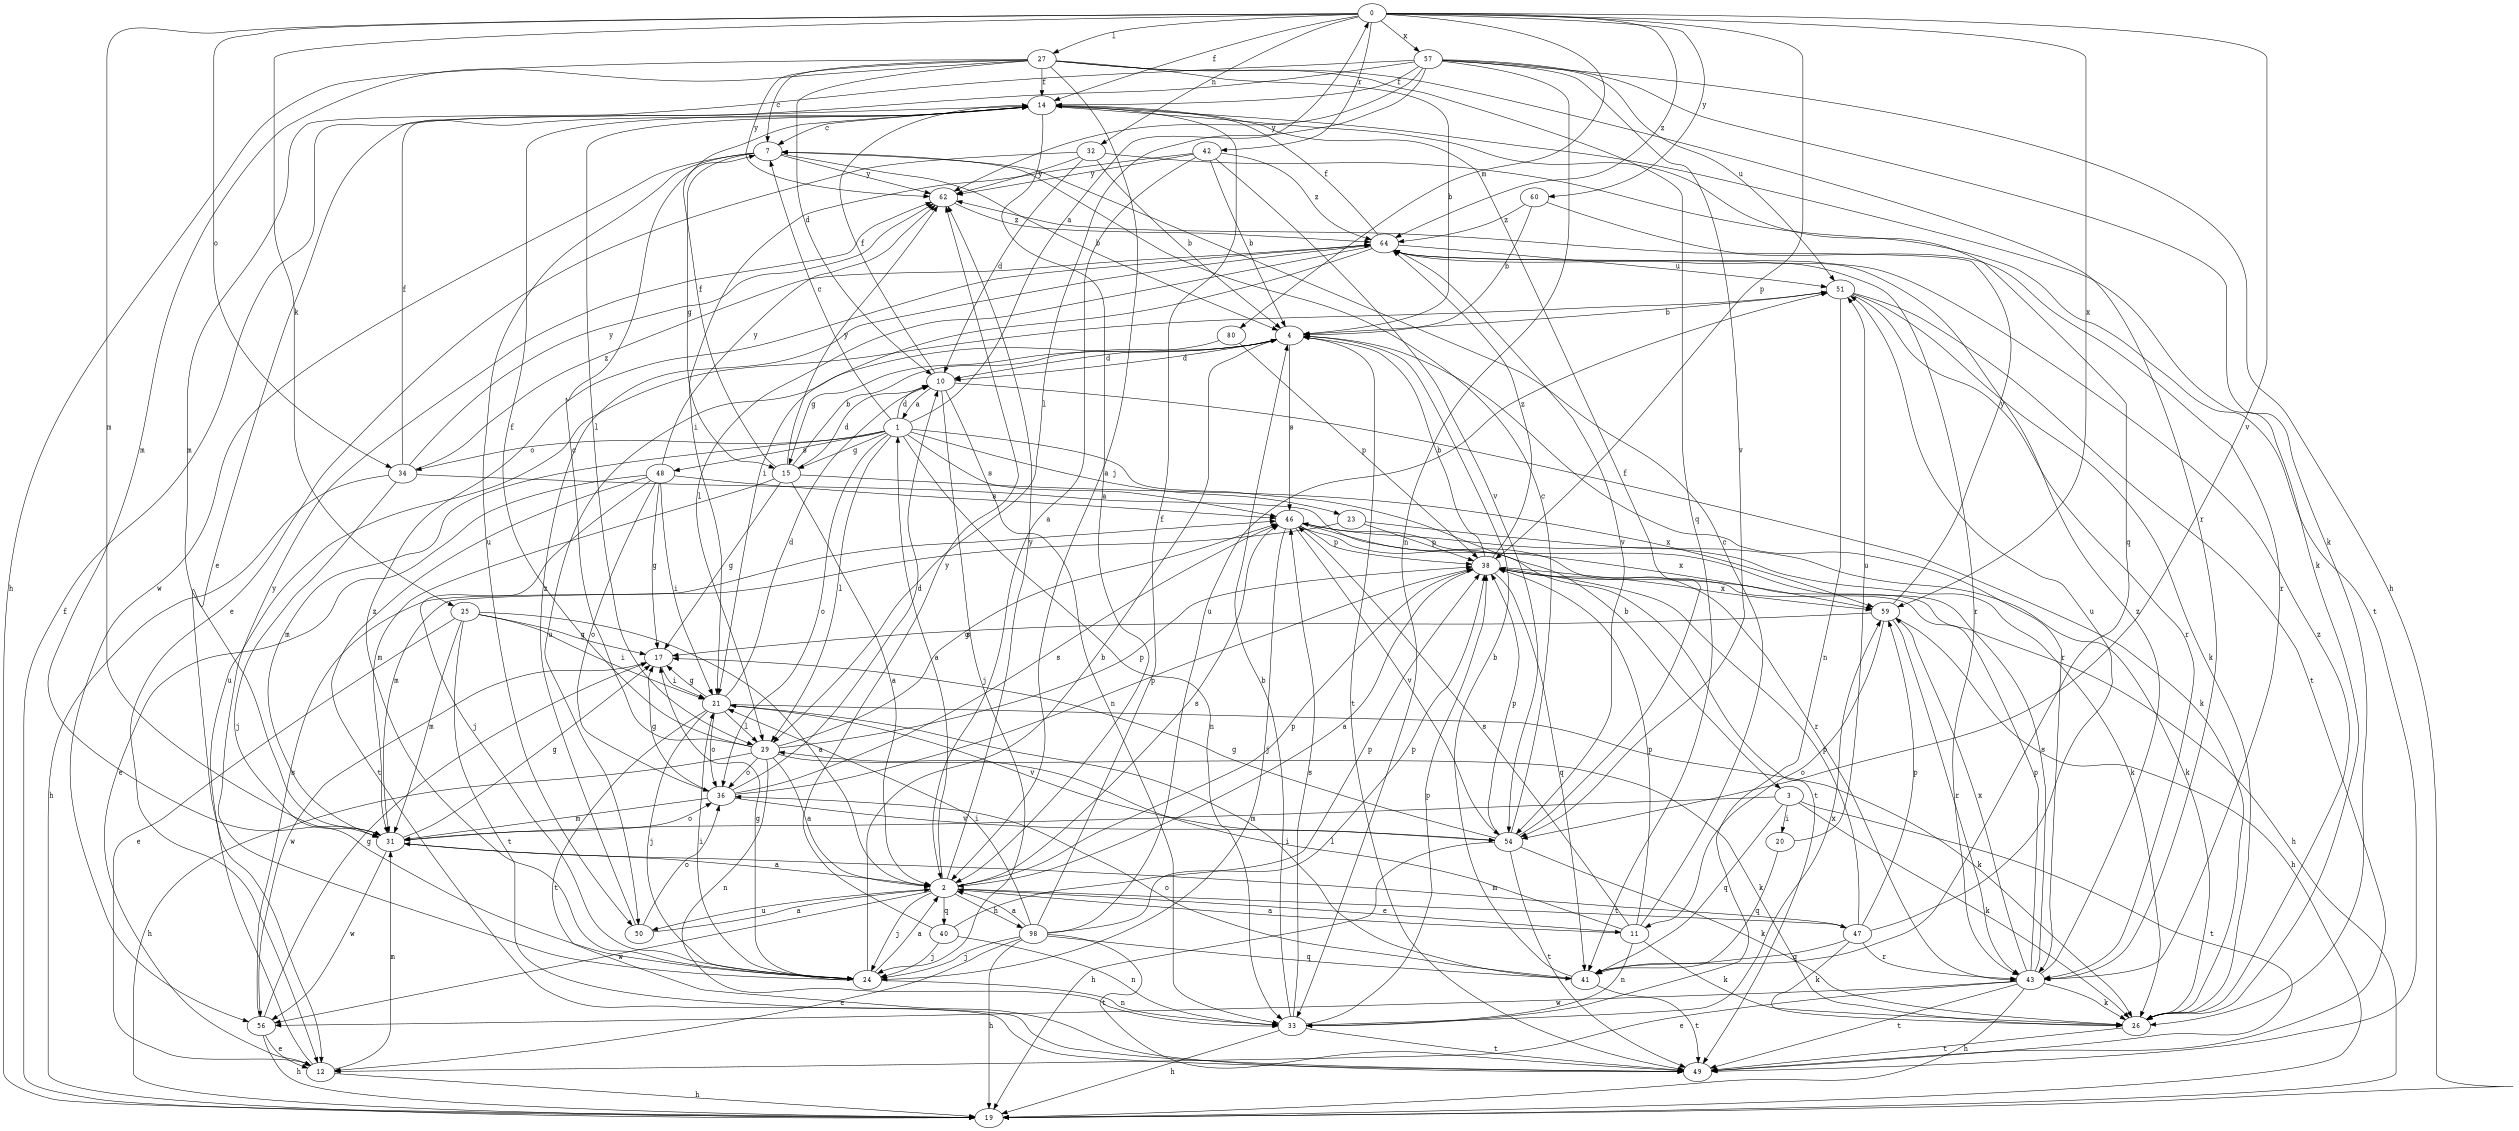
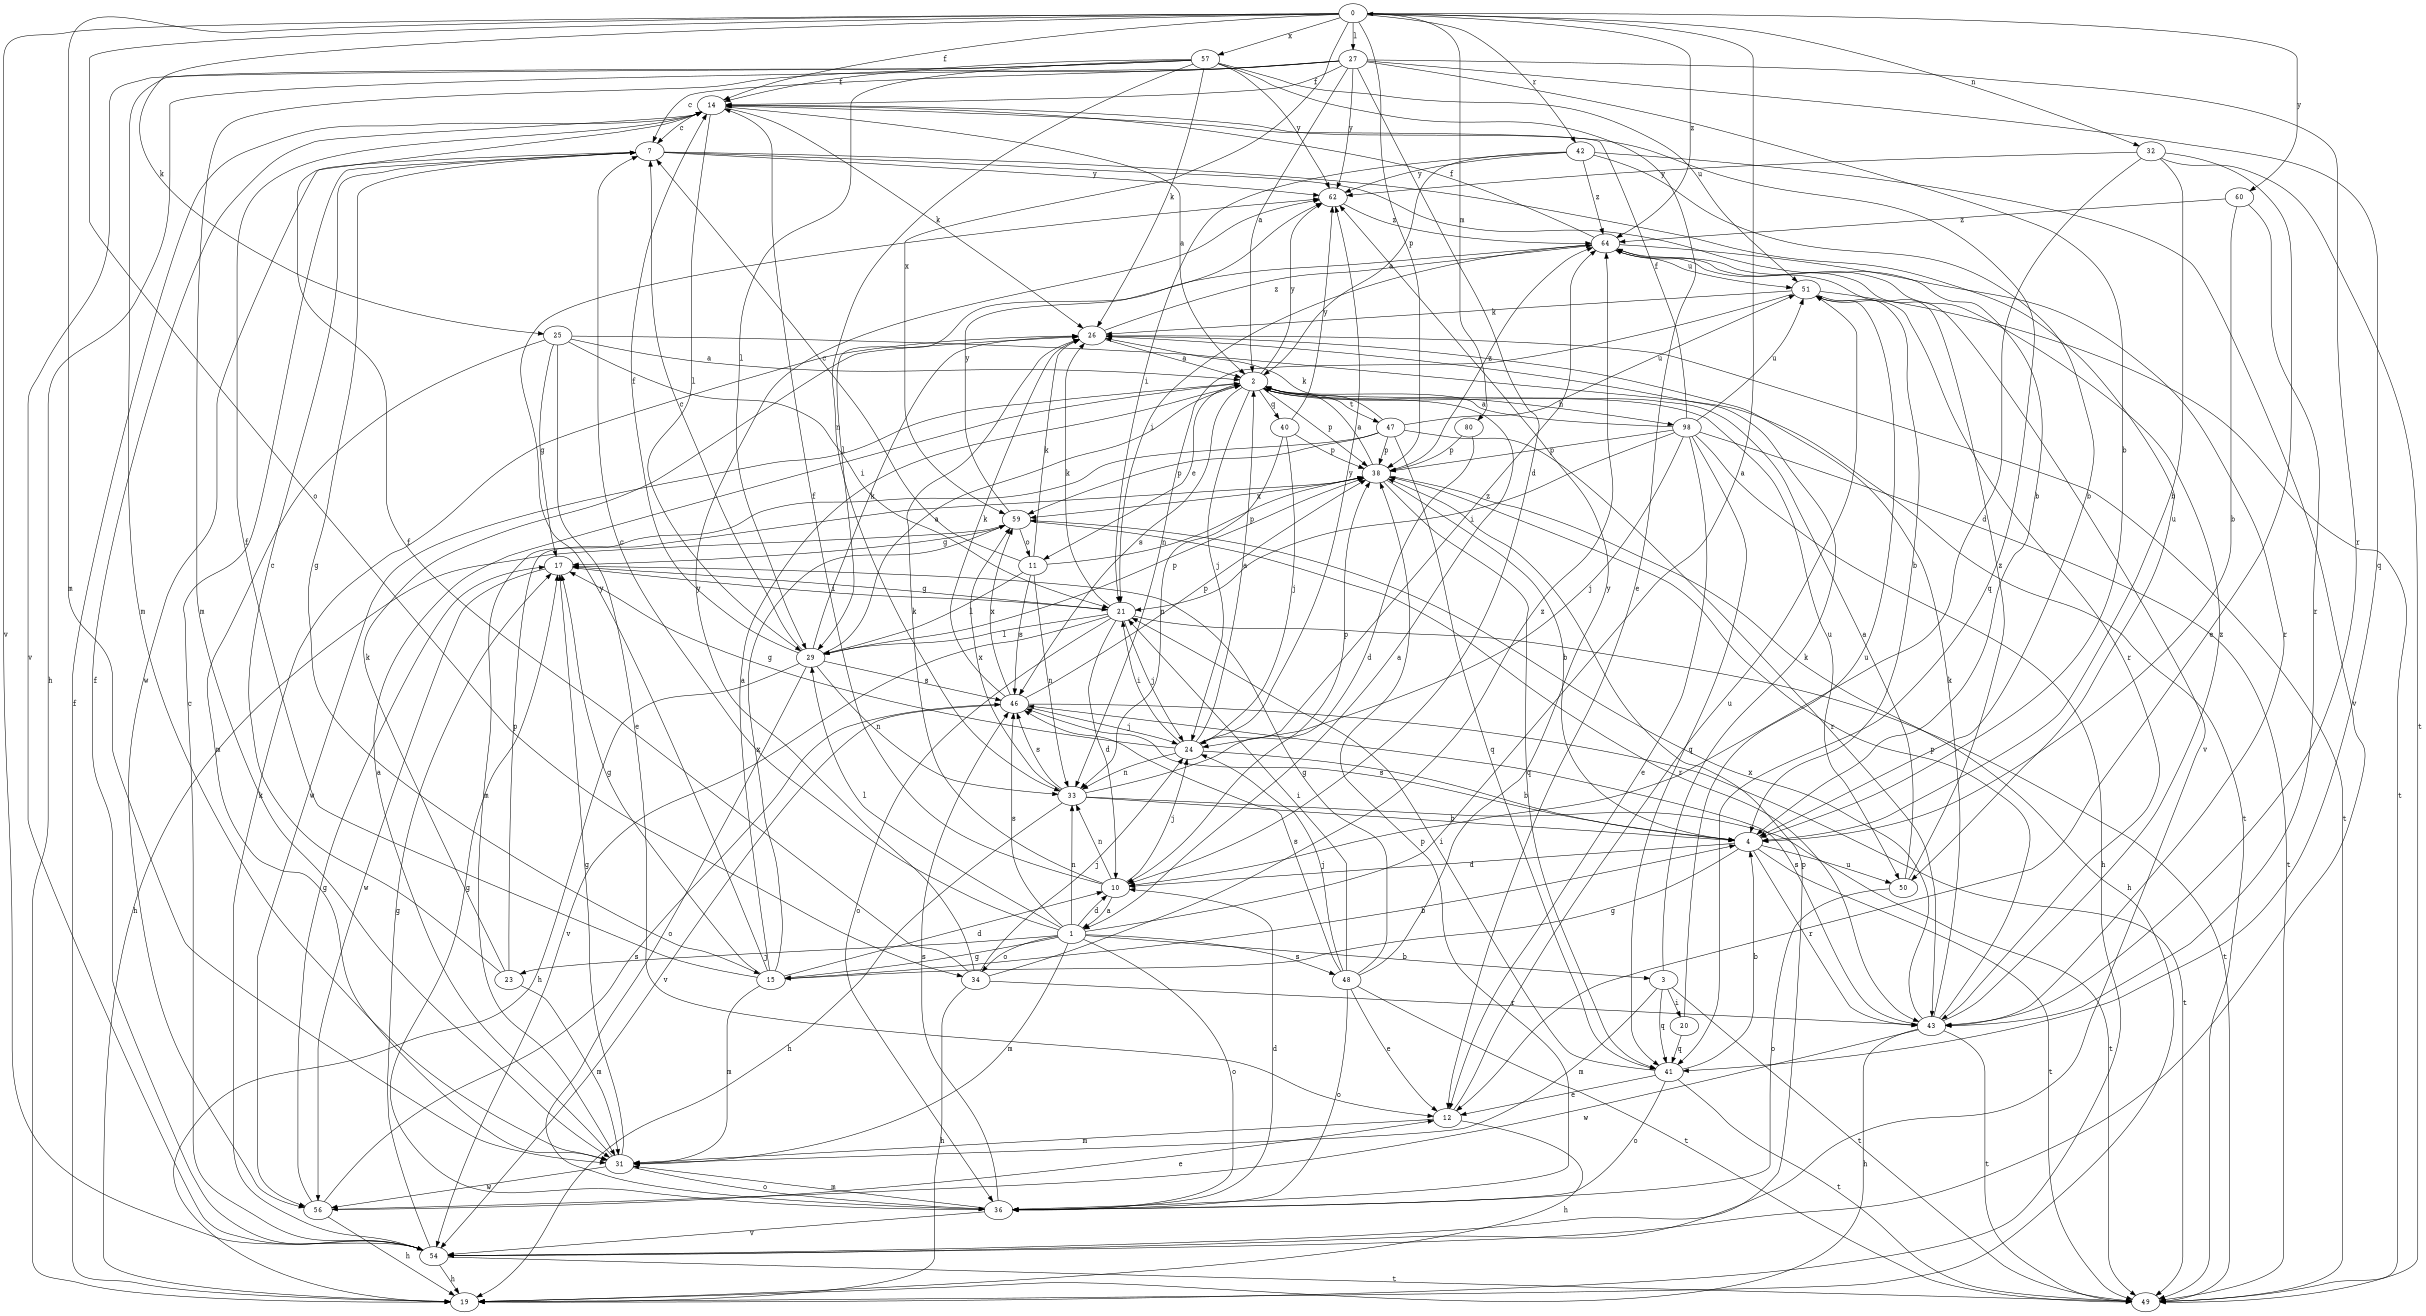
none -> (288, 490)
(1292, 916) -> (1170, 358)
(2436, 1014) -> none
(1265, 1059) -> (1561, 1095)
